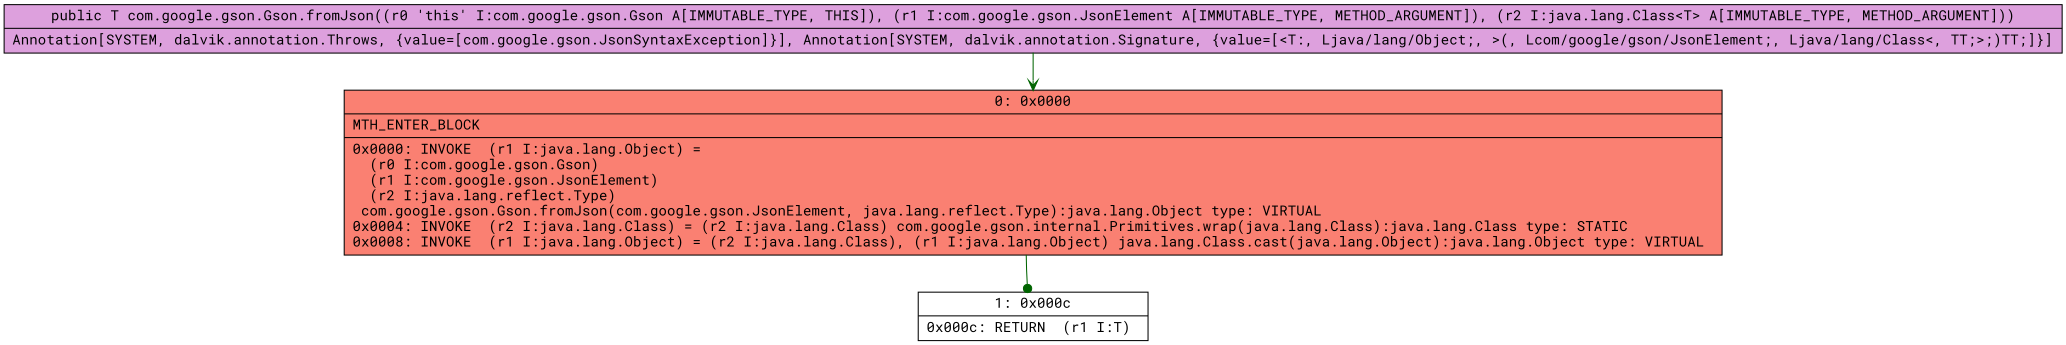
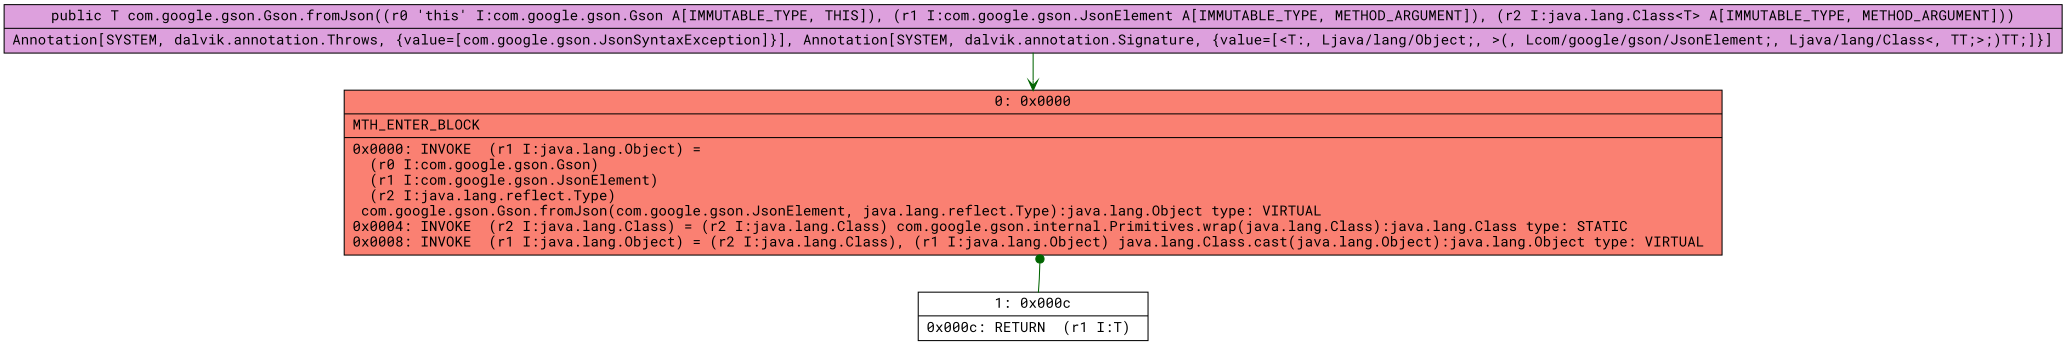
(1027, 270) -> (1039, 278)
